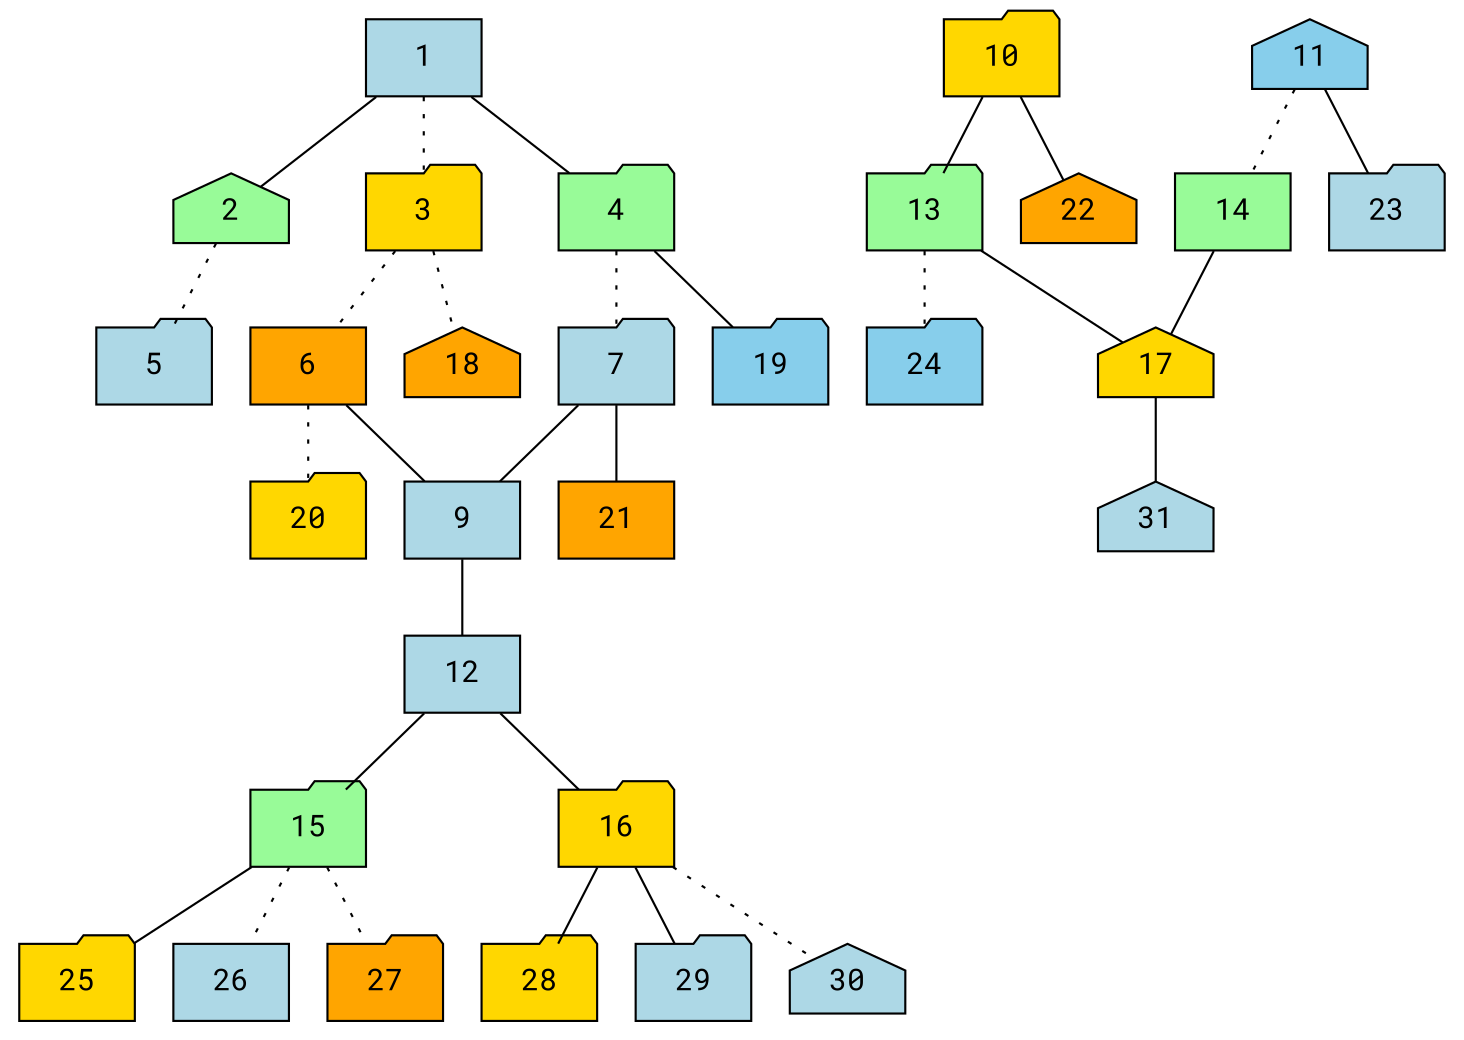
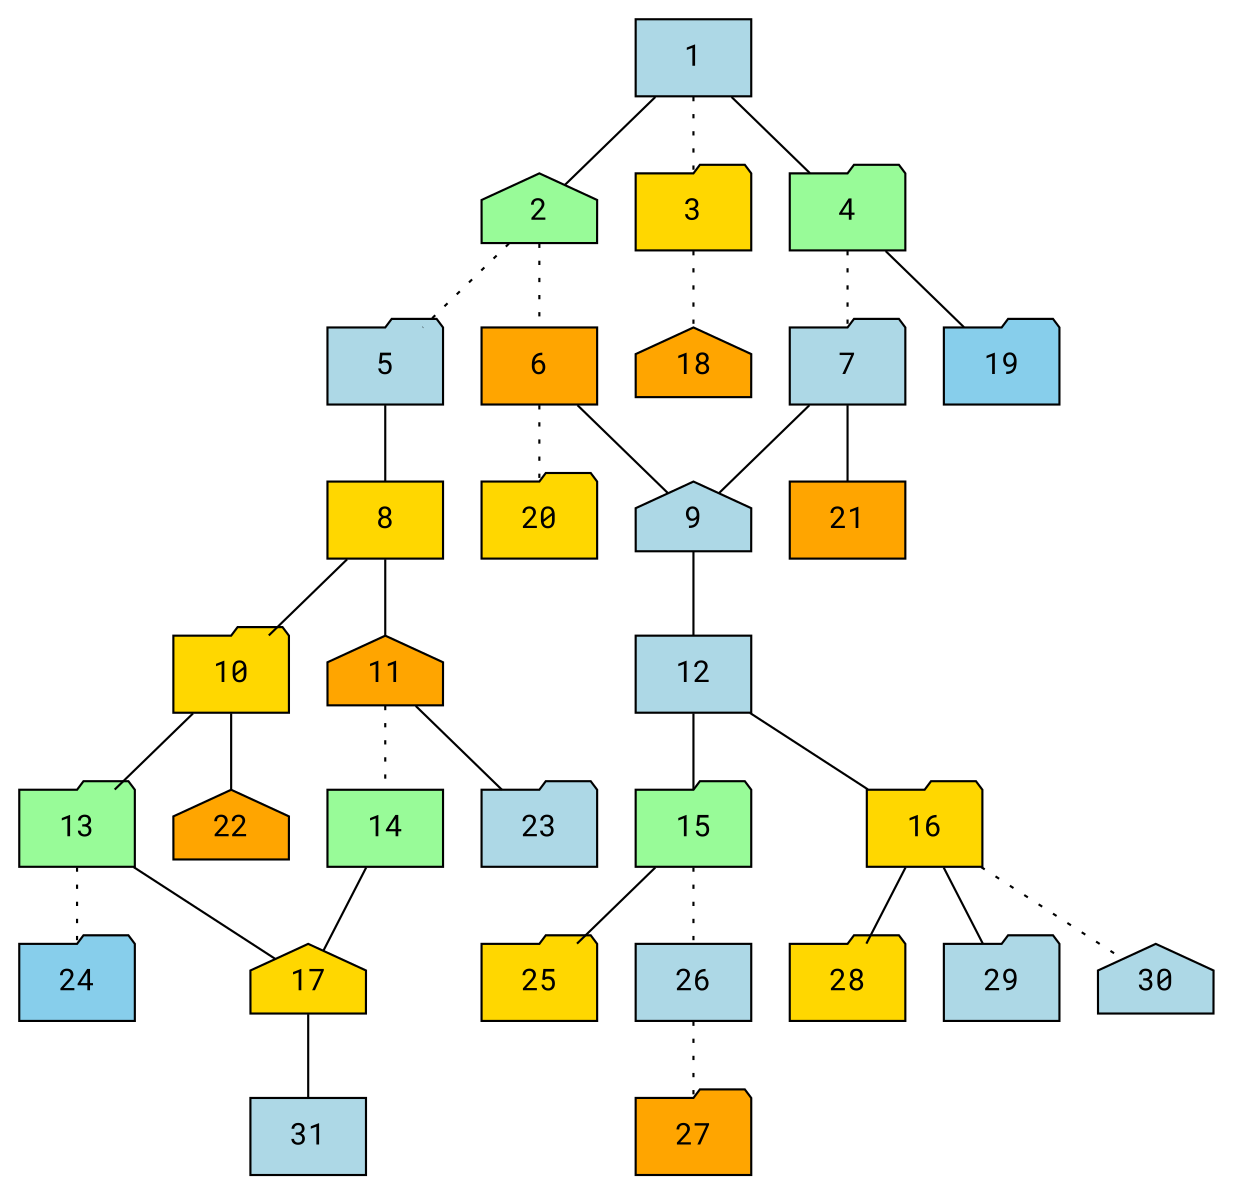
(1310, 58) -> (385, 674)
(366, 289) -> (539, 286)
none -> (385, 520)
(462, 520) -> (693, 520)
(1156, 520) -> (308, 1136)
(347, 906) -> (693, 1060)
